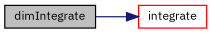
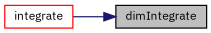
(111, 17) -> (88, 17)
